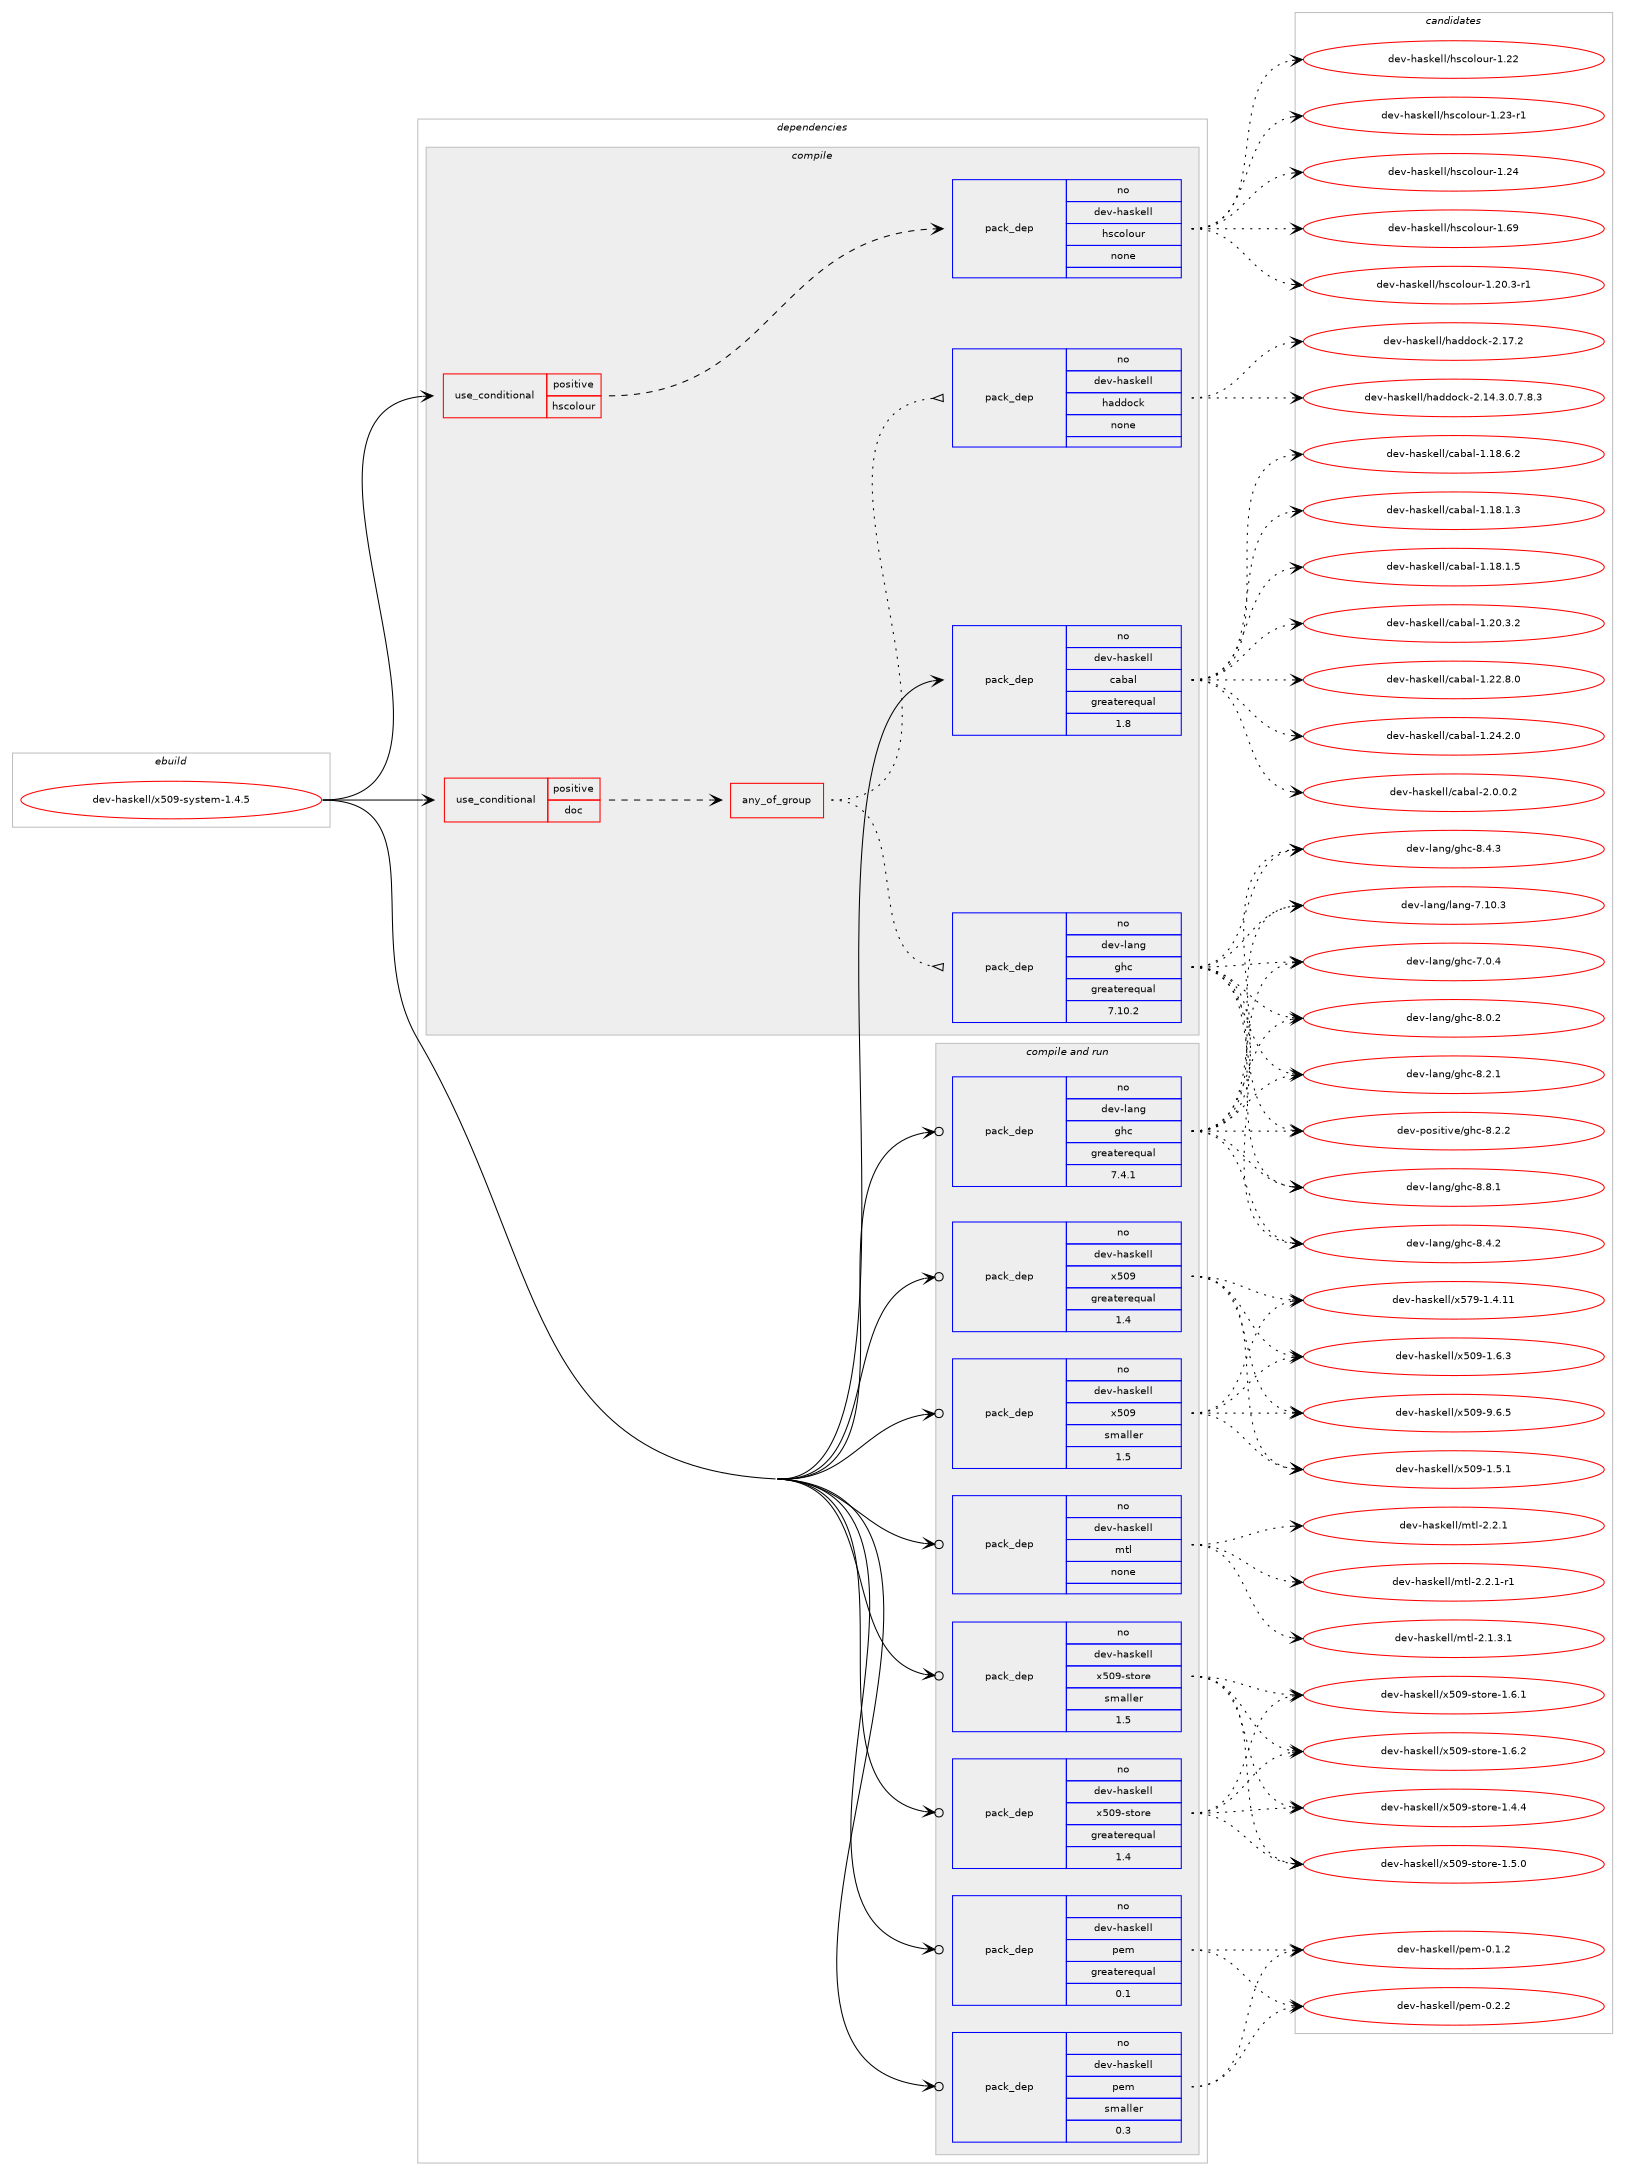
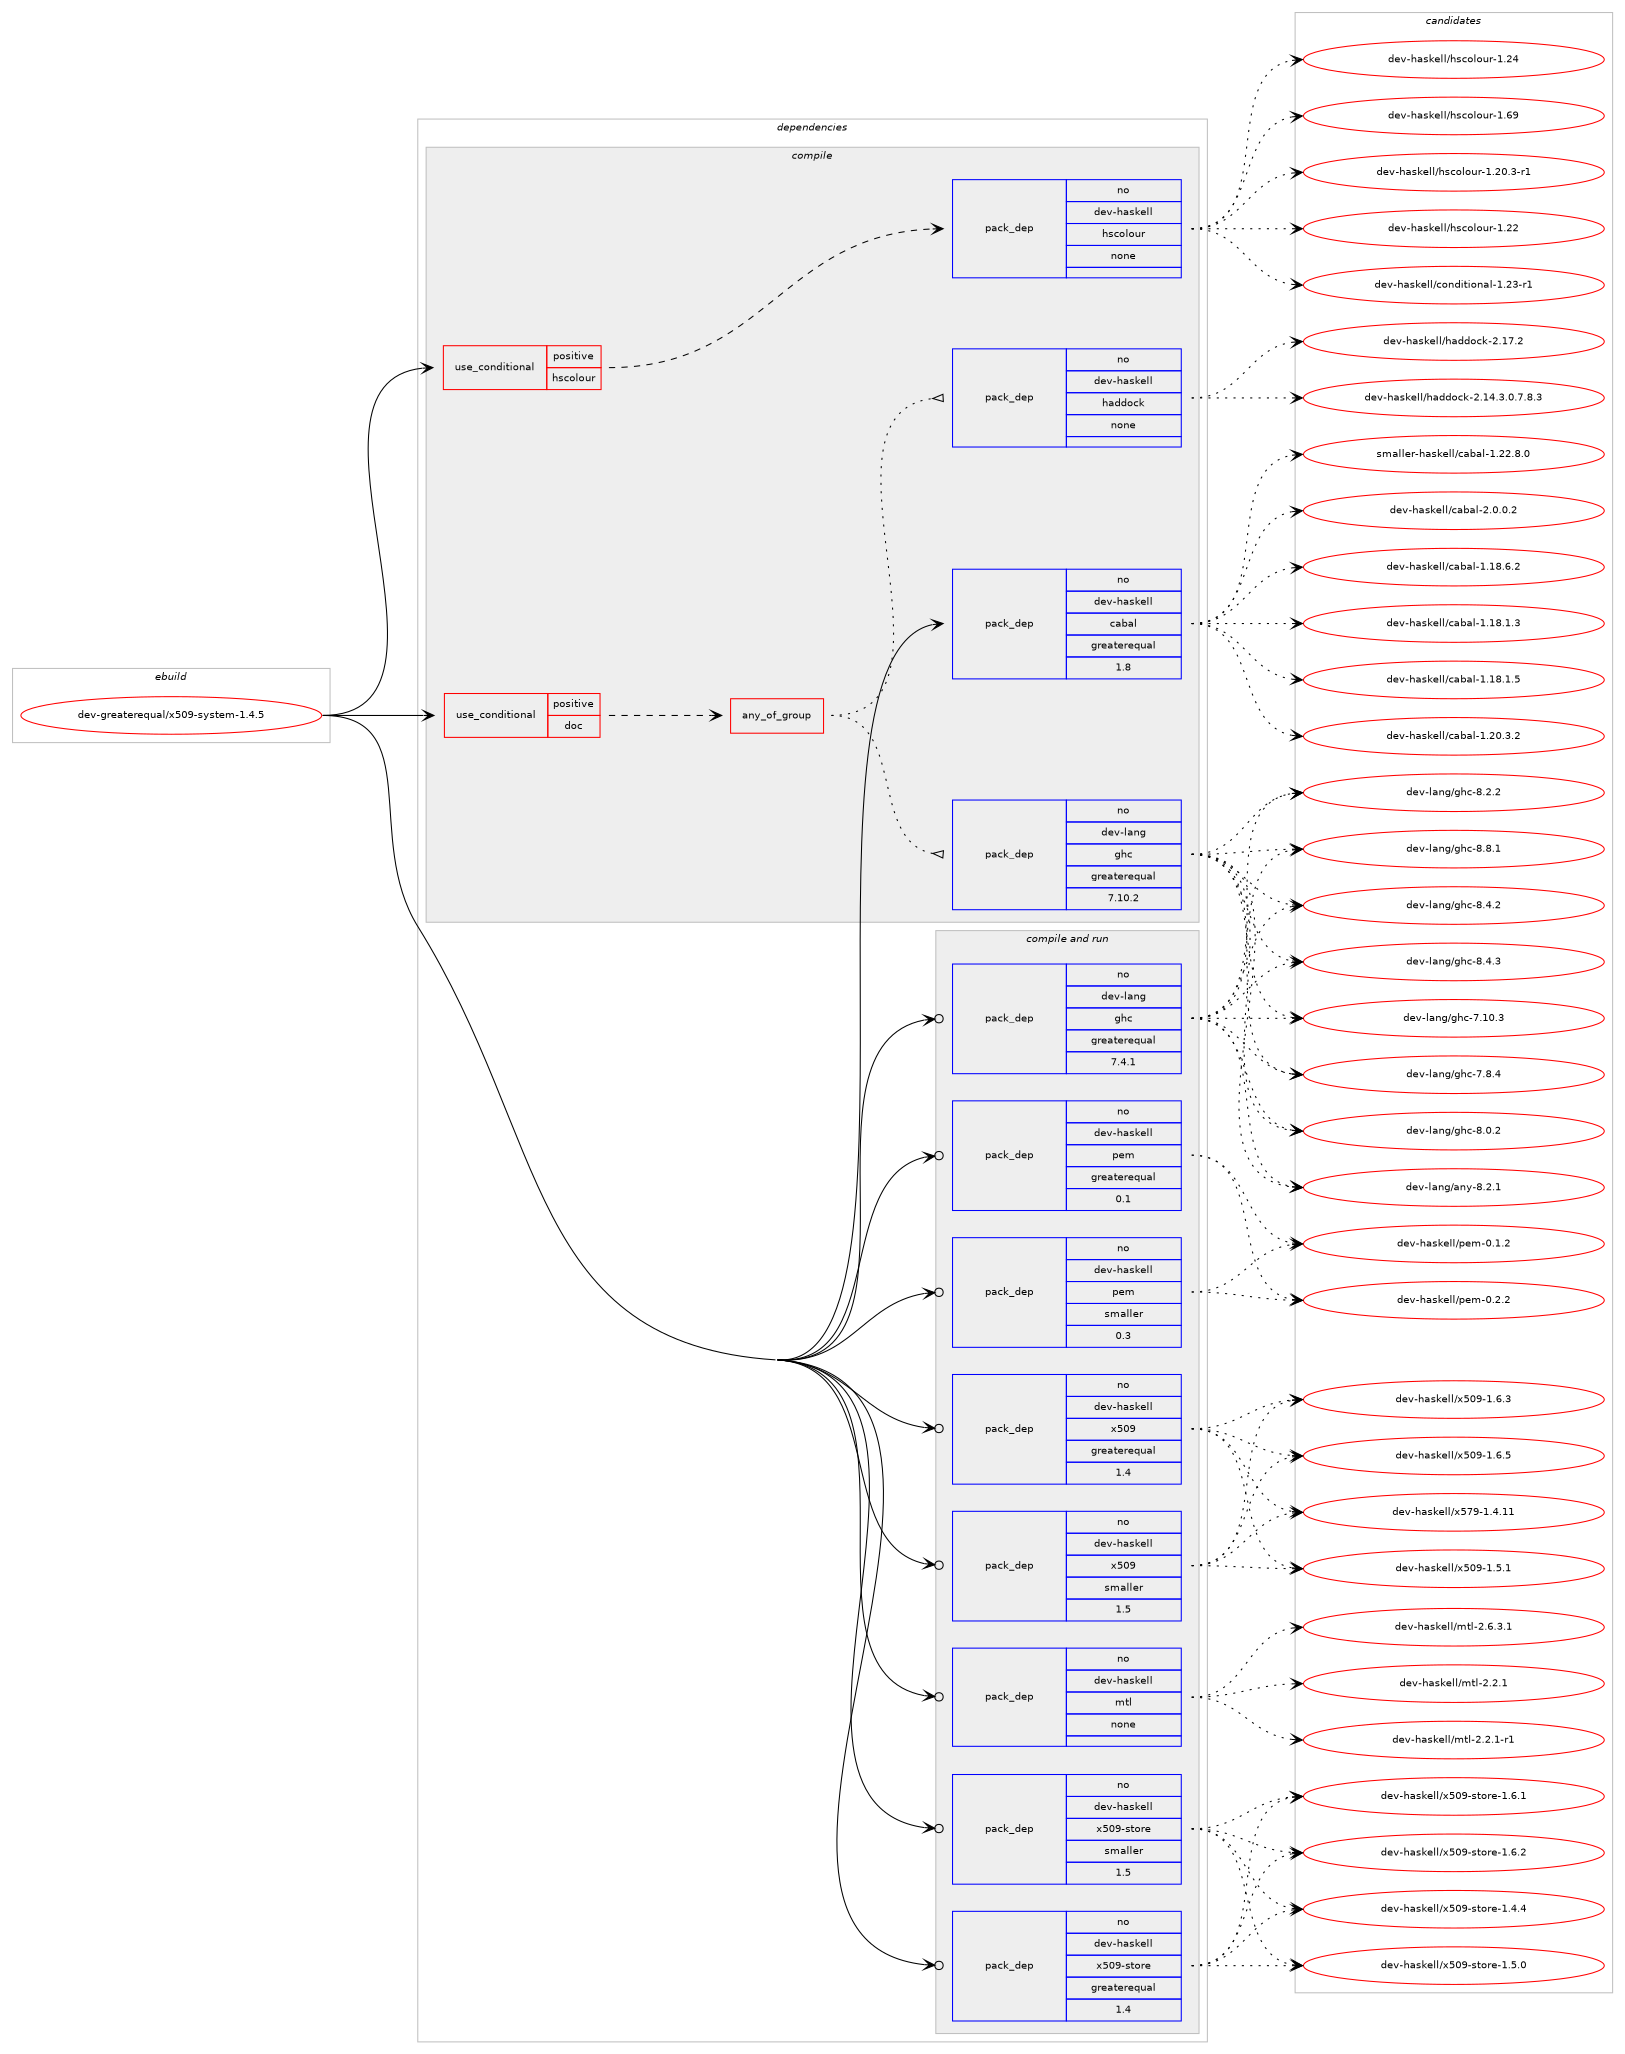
(1454, 116) -> (1454, 285)
(1454, 680) -> (1454, 454)
(1454, 736) -> none
(171, 800) -> (171, 715)
(1454, 906) -> (1454, 1018)
(1454, 962) -> (1454, 1075)
(1454, 1075) -> (1454, 1188)
(1454, 1131) -> (1454, 793)
(1454, 1413) -> (1454, 1456)
(1454, 1639) -> (1454, 1627)
